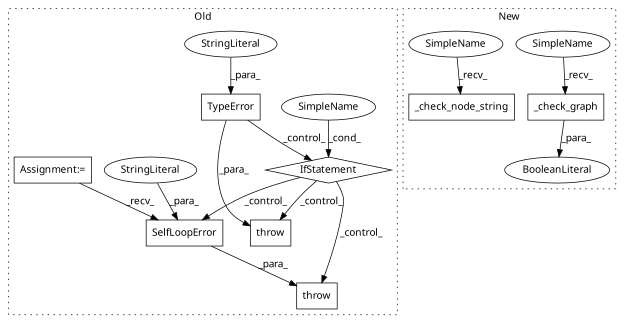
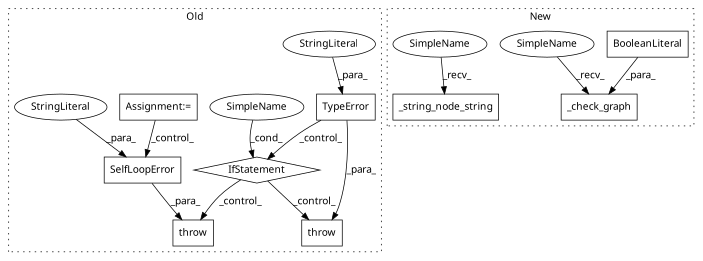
(462, 107) -> (446, 107)
(562, 135) -> (626, 73)
(557, 170) -> (648, 44)
(253, 193) -> none
(140, 202) -> (173, 139)
